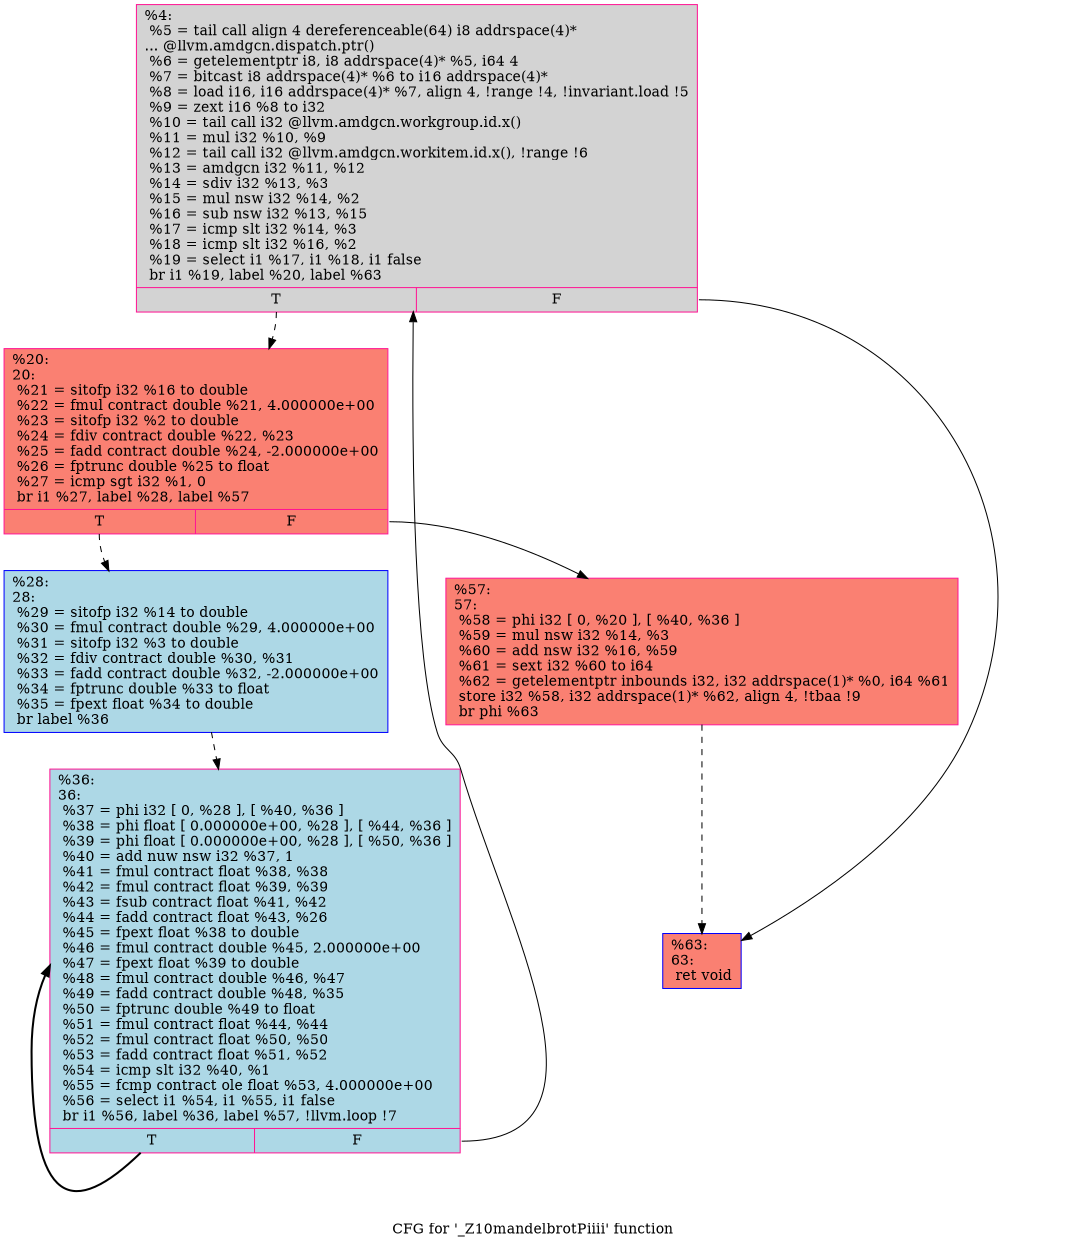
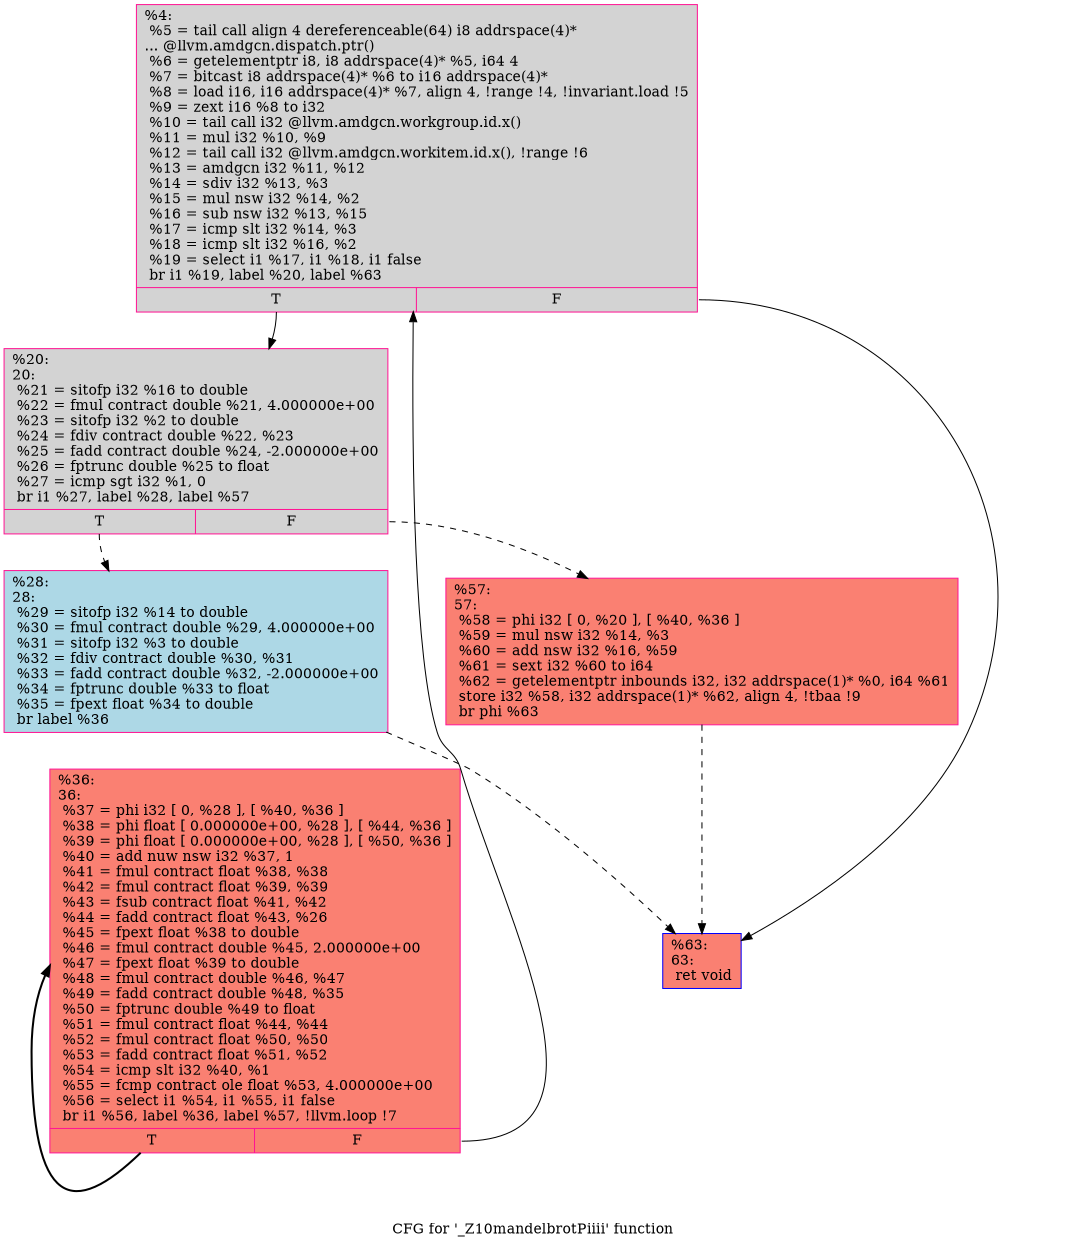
(275, 326) -> (275, 326)
(196, 441) -> (196, 441)
(487, 537) -> (487, 537)
(196, 652) -> (196, 652)
(214, 746) -> (537, 815)
(255, 961) -> (255, 961)
